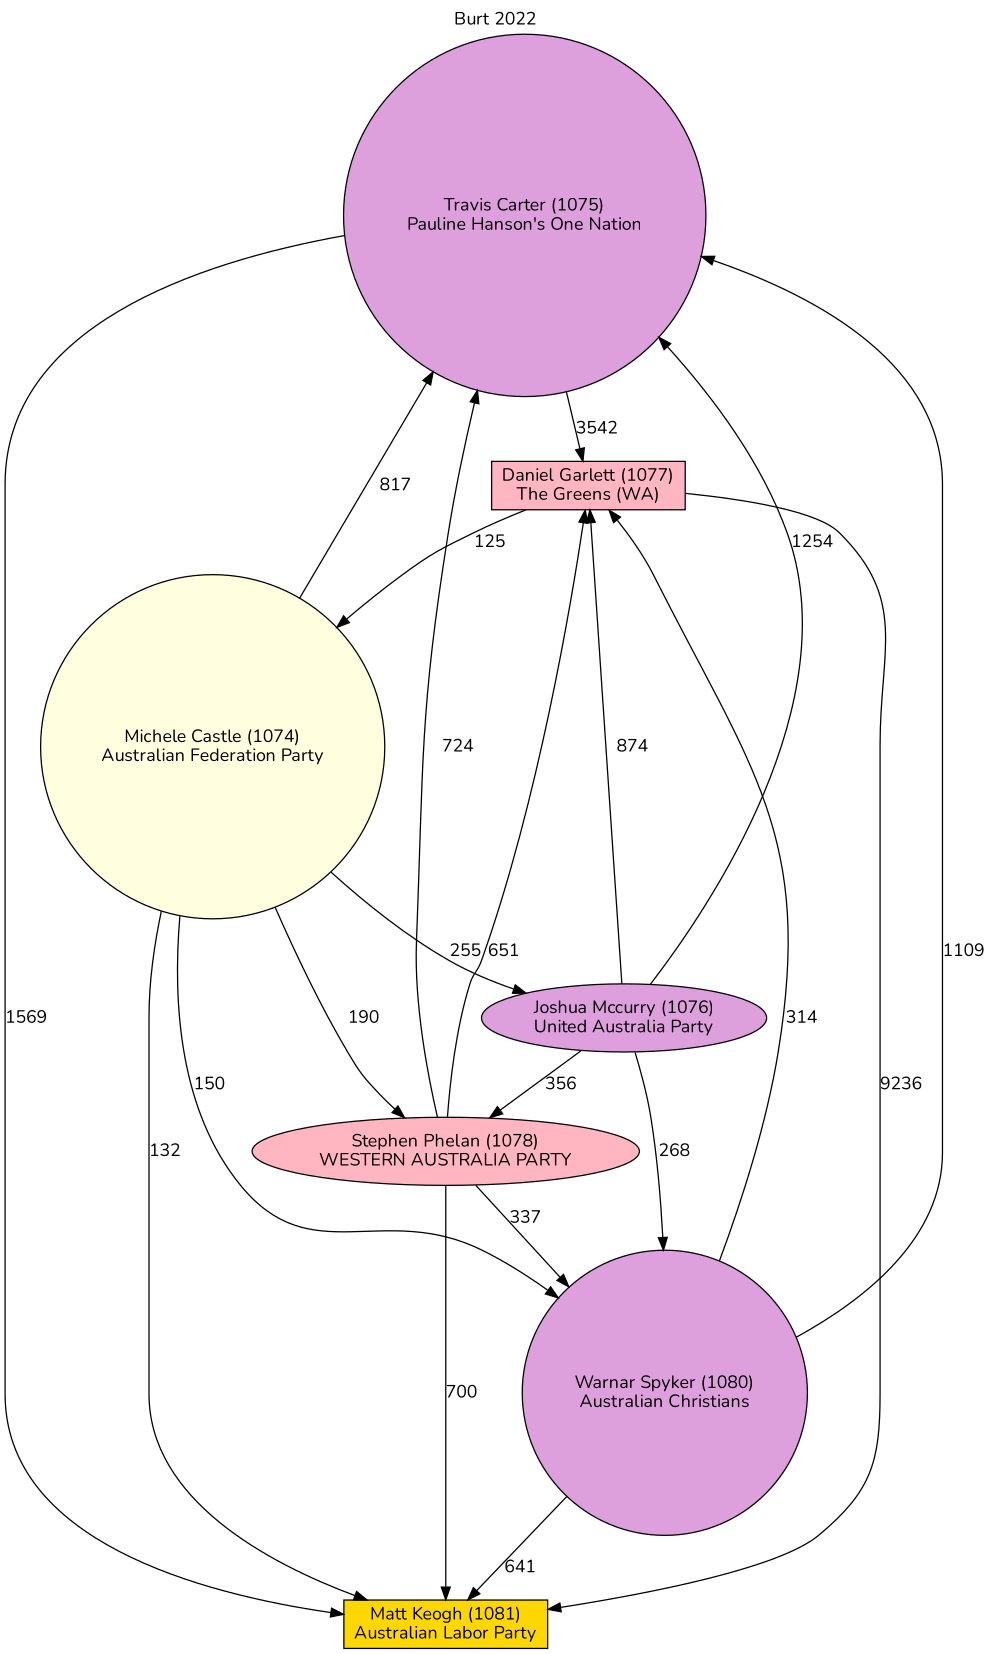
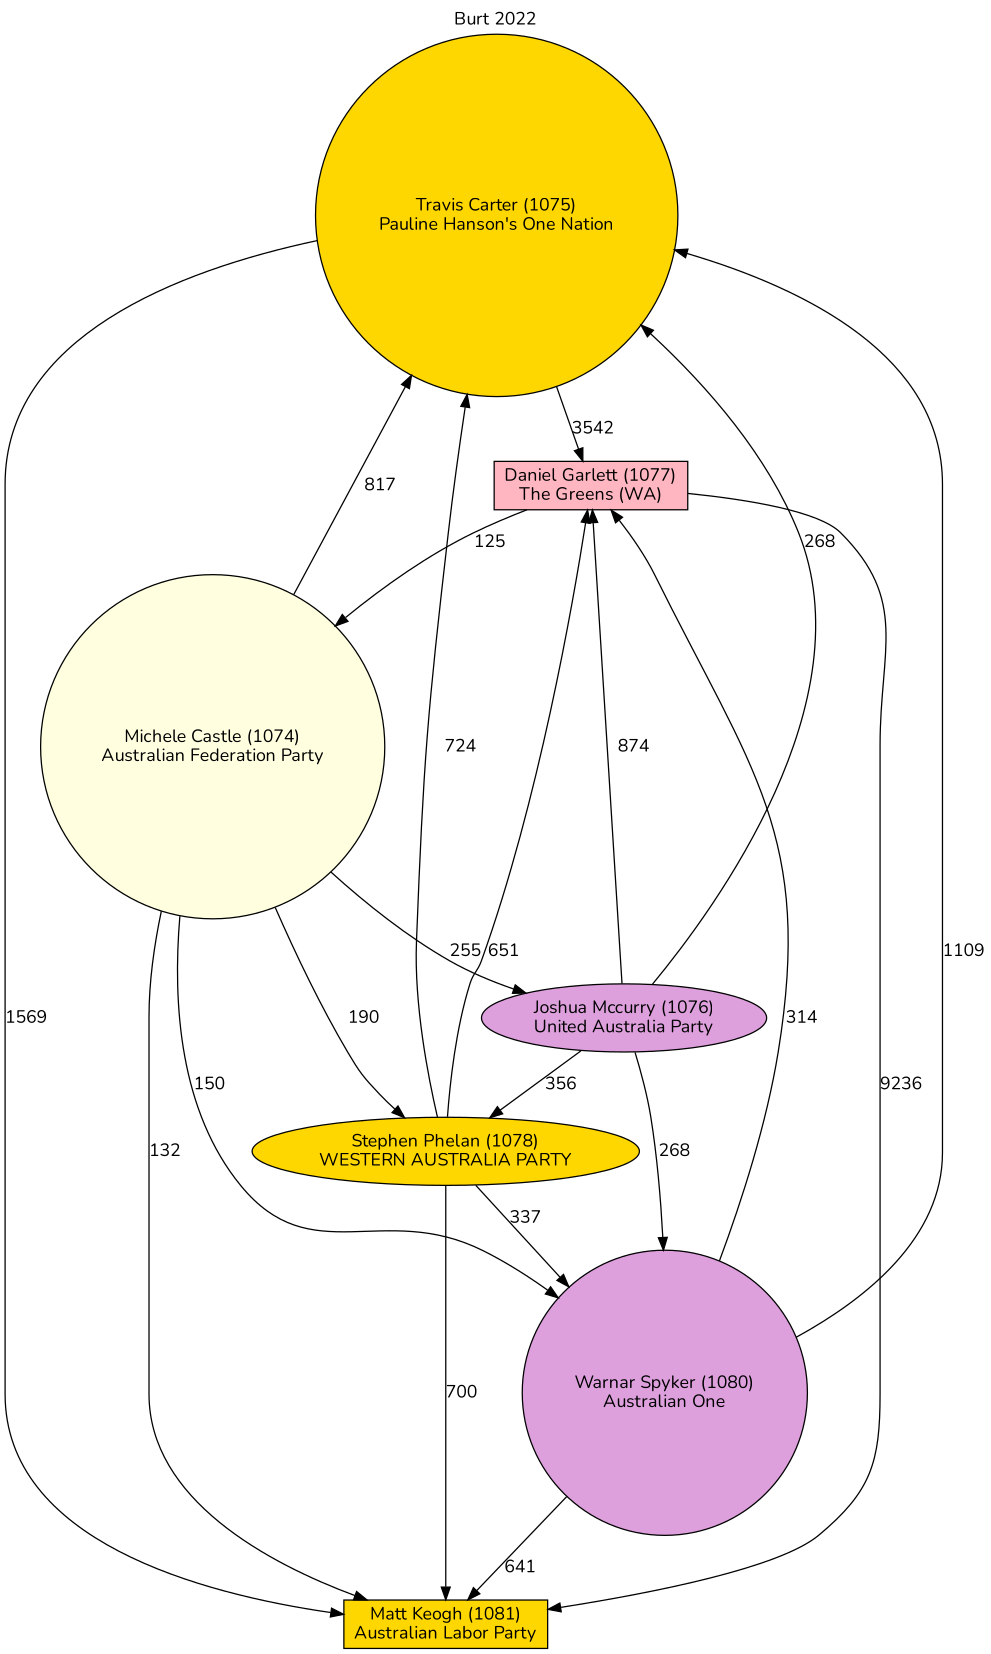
(525, 215) -> (497, 215)
(813, 542) -> (820, 542)
(446, 1151) -> (446, 1151)
(665, 1393) -> (665, 1393)
